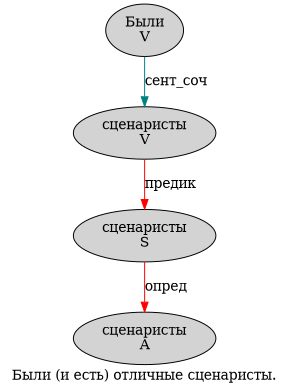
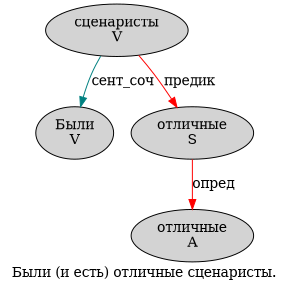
(145, 77) -> (91, 76)
(145, 236) -> (192, 133)
(145, 338) -> (192, 236)
